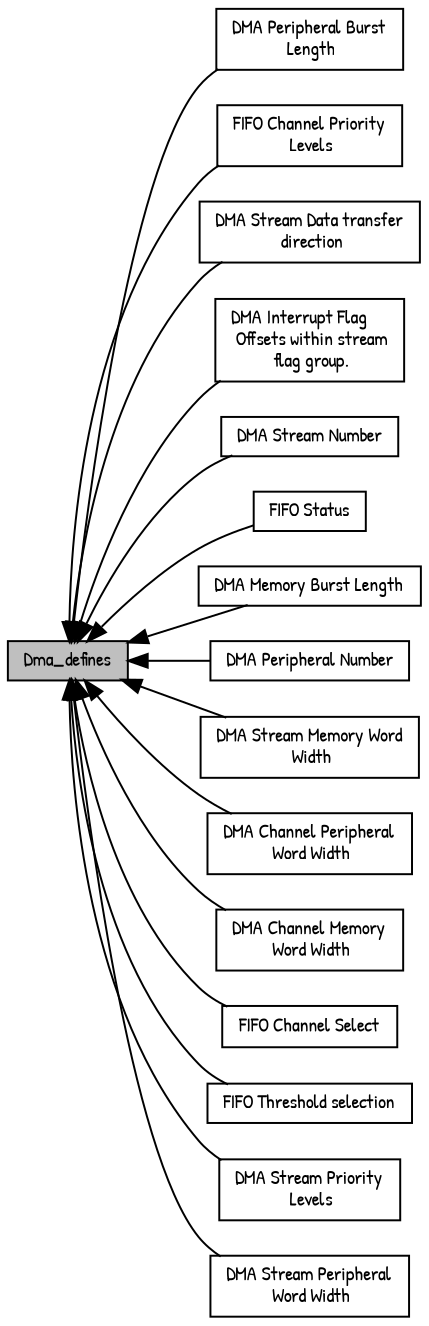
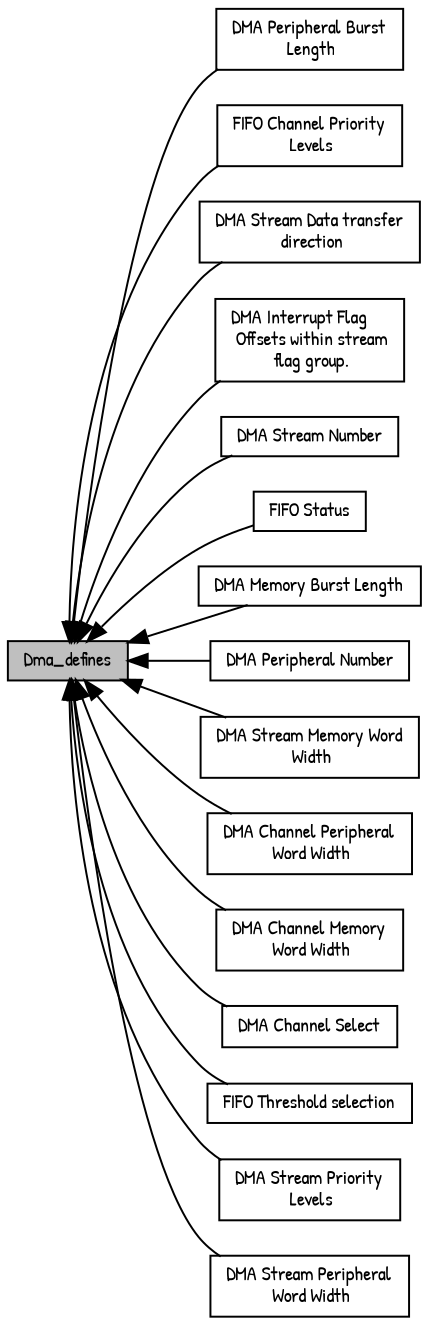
(310, 1027) -> (310, 1027)
